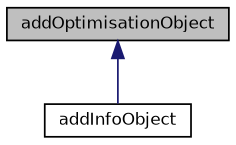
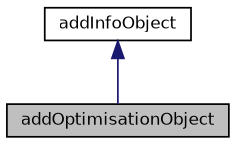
(118, 81) -> (118, 81)
